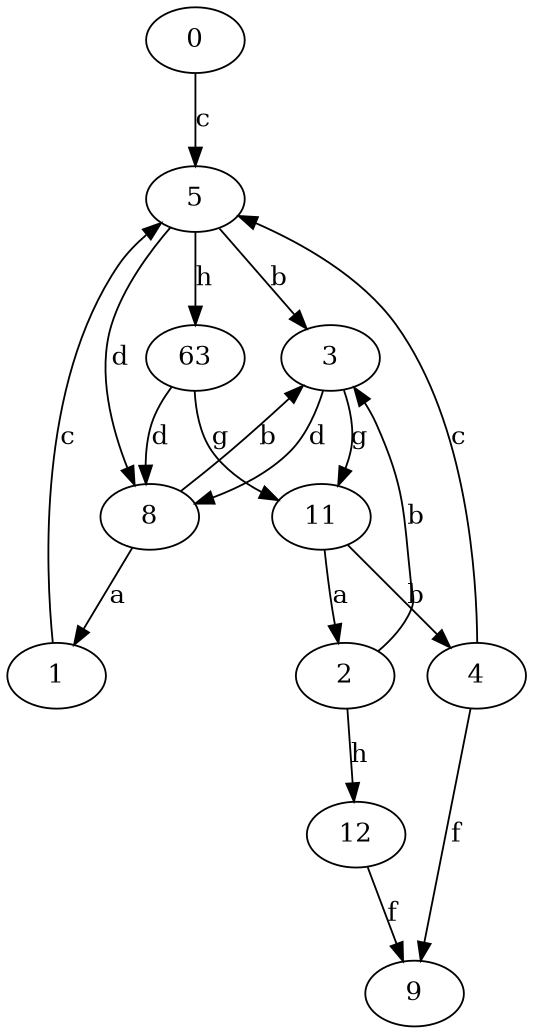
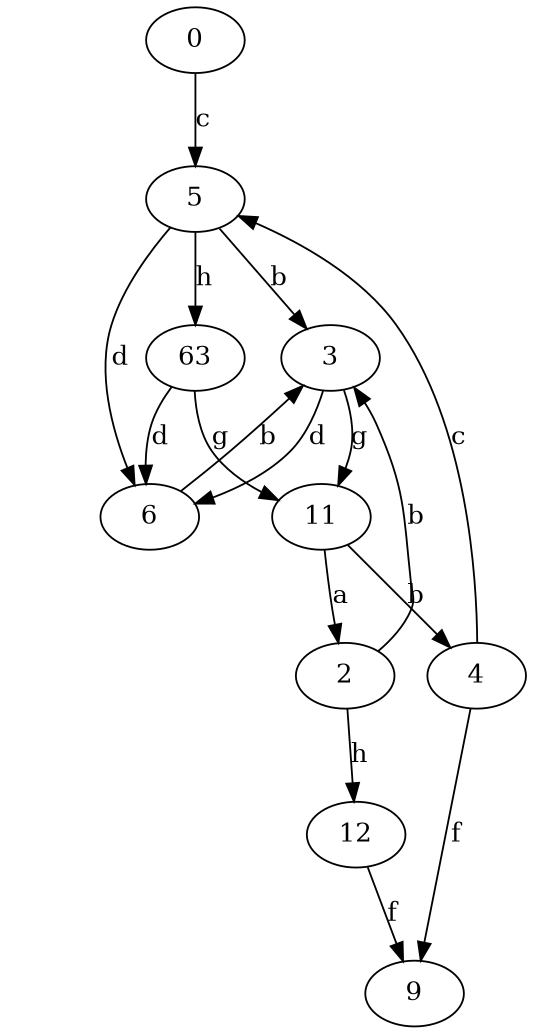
(150, 517) -> (150, 517)
(57, 676) -> none
